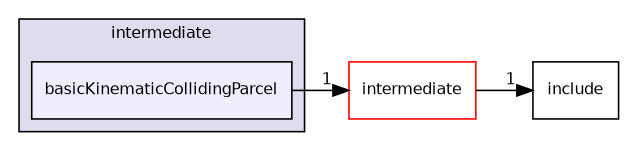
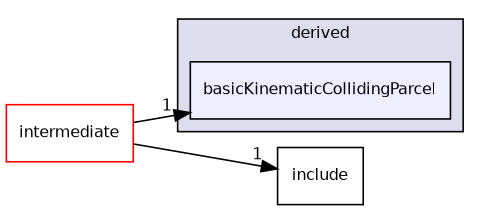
(162, 34) -> (320, 34)
(315, 90) -> (154, 119)
